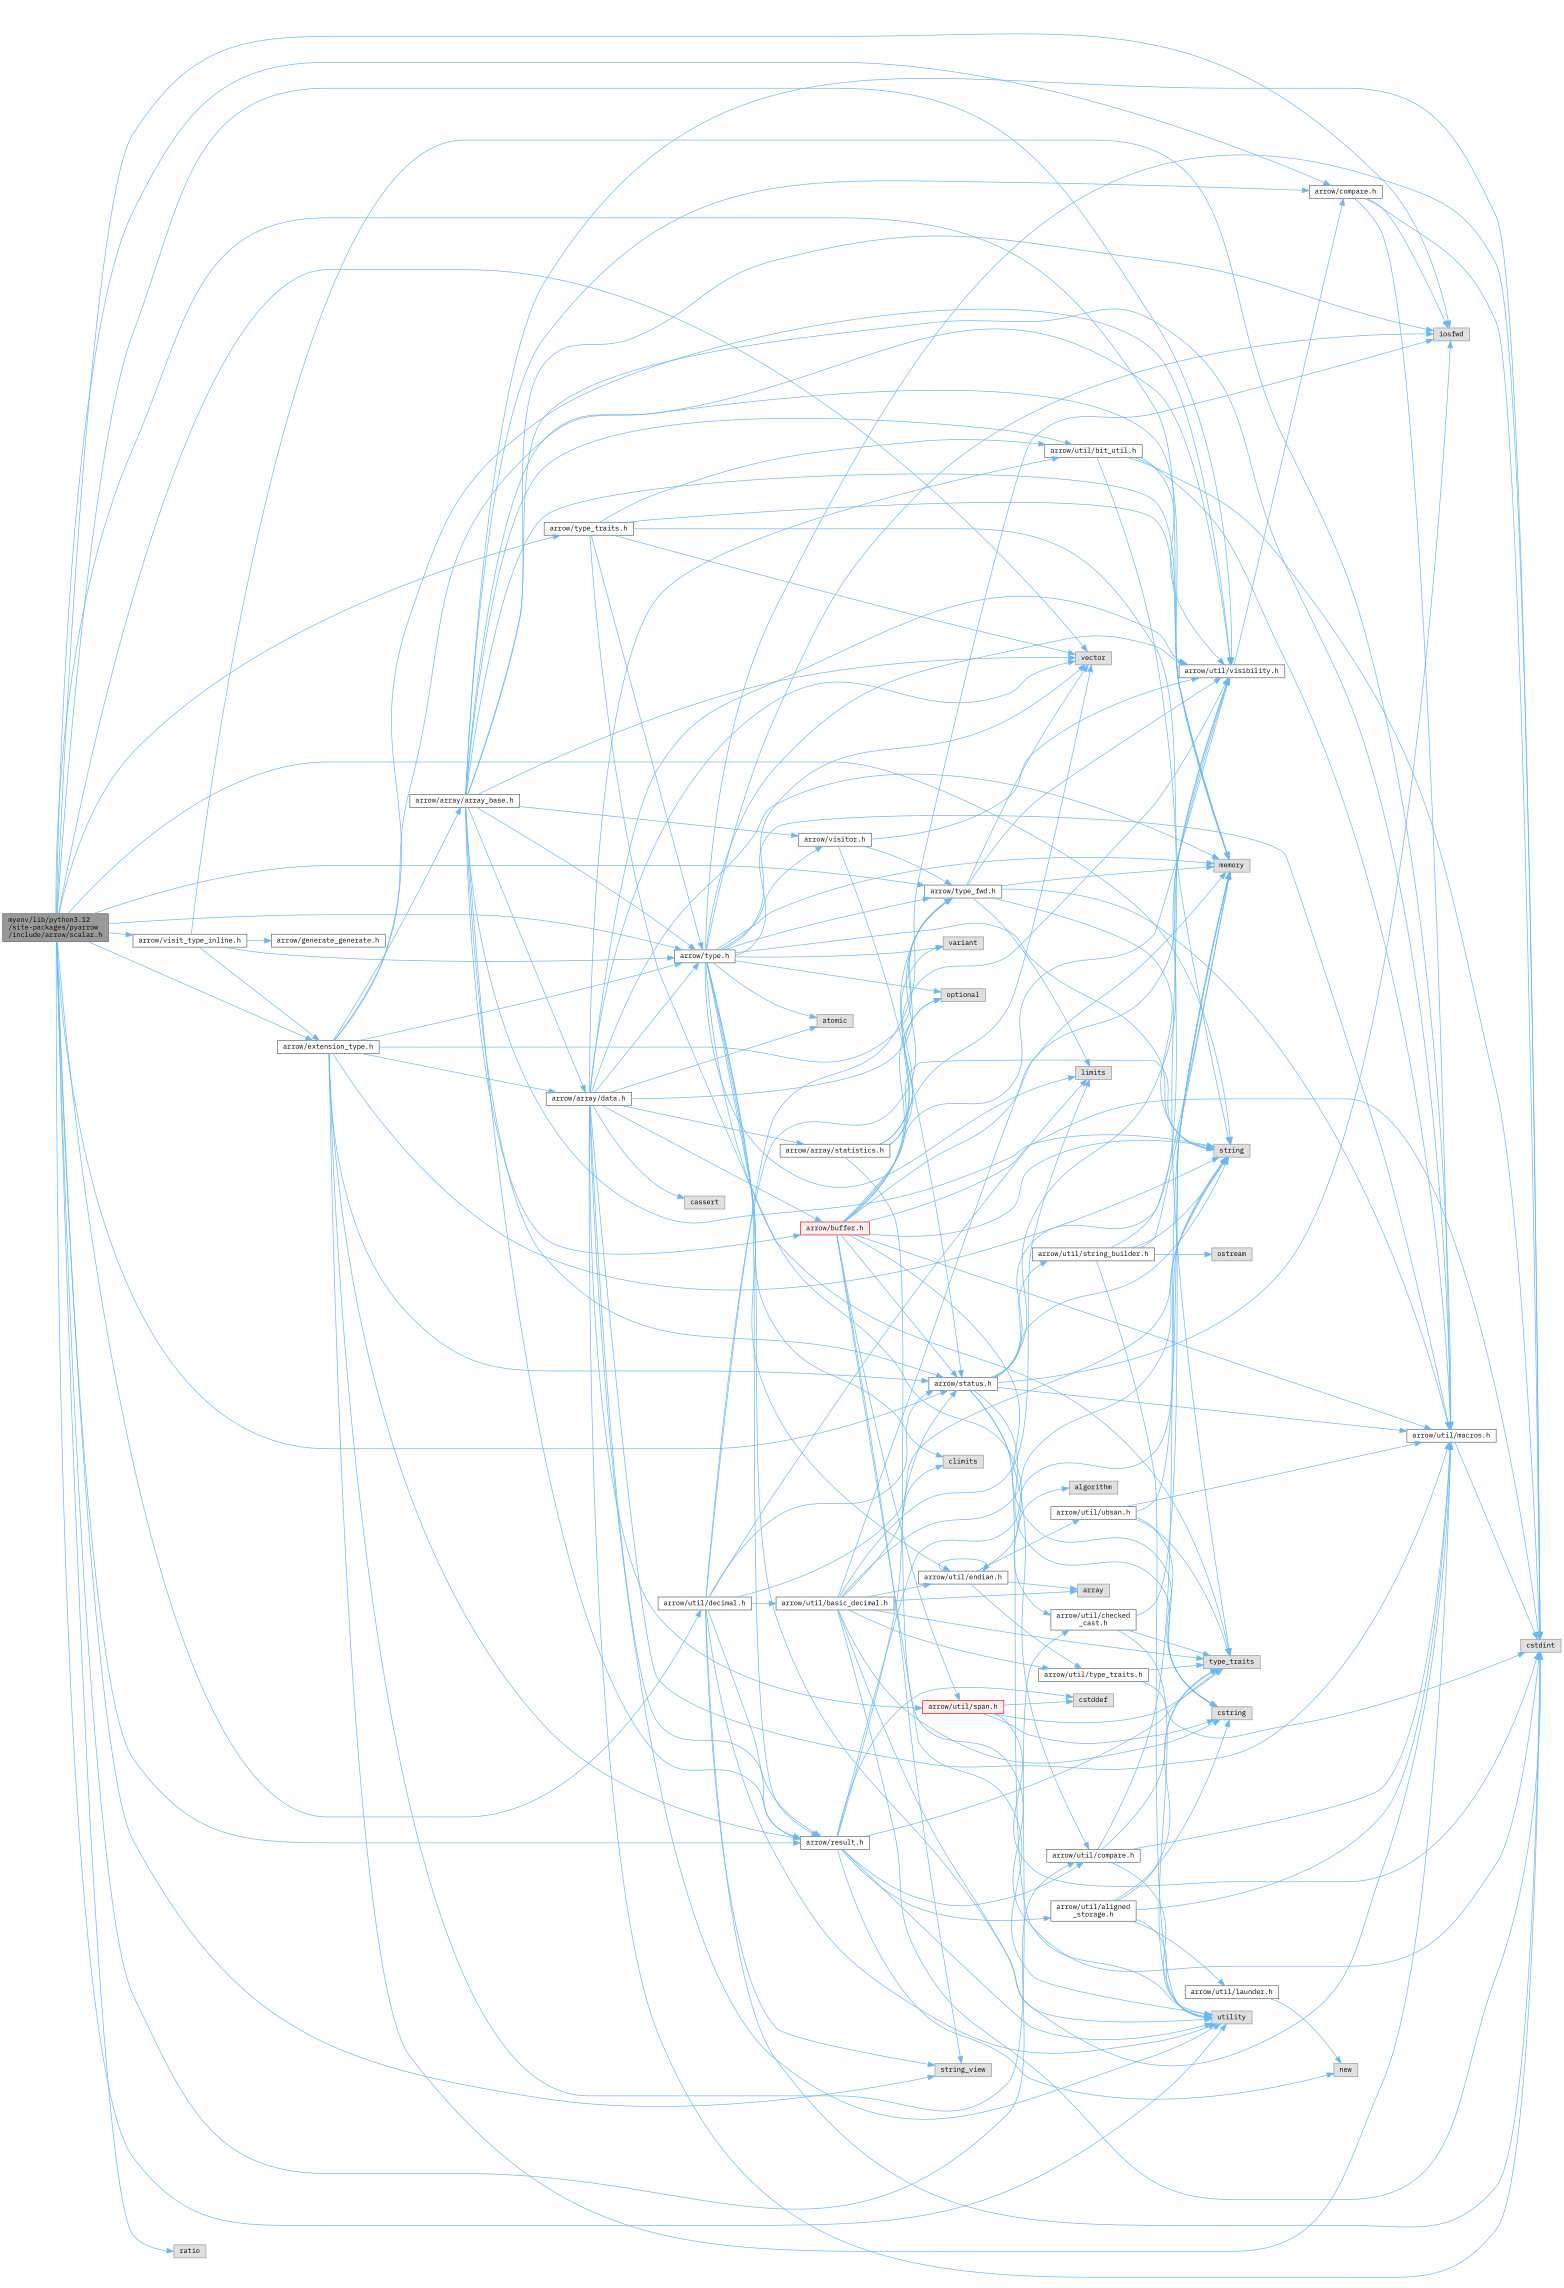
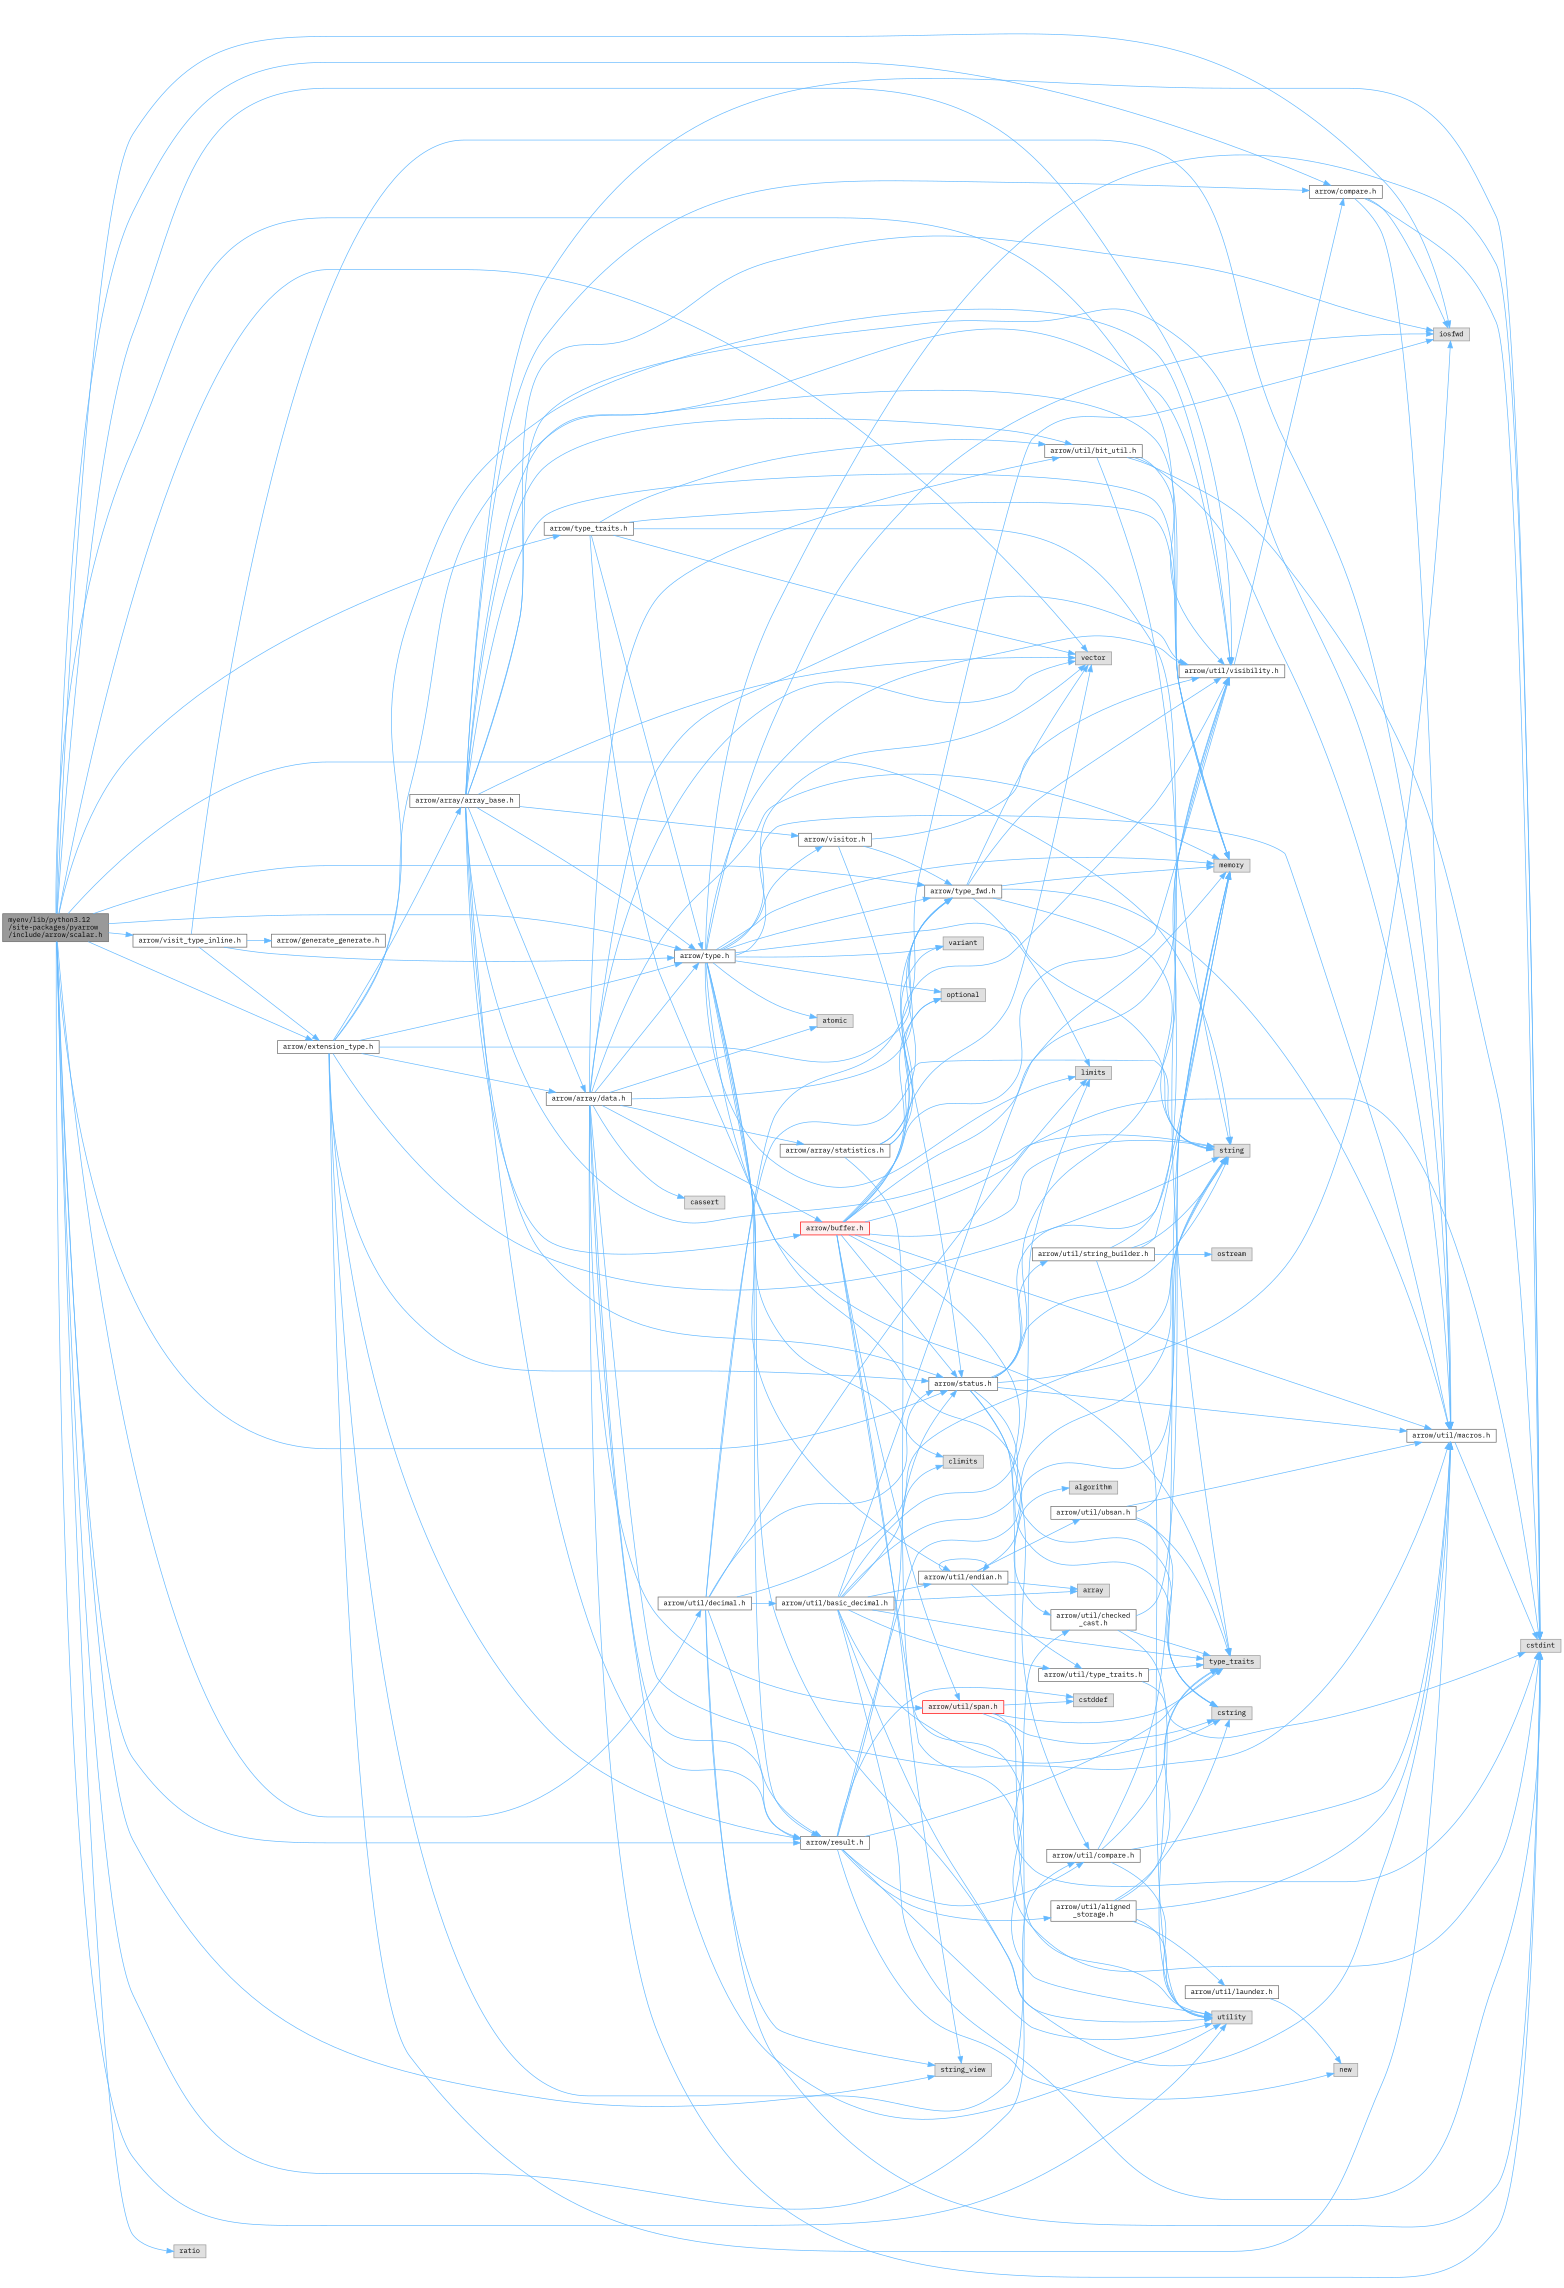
(851, 1960) -> none
